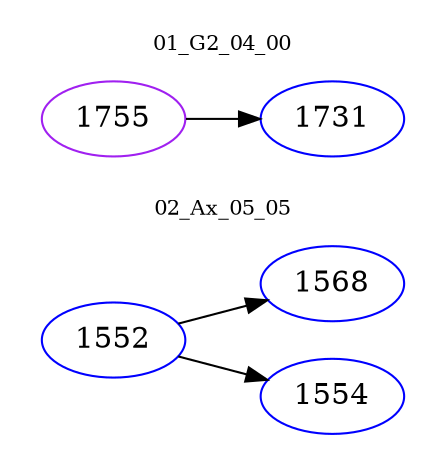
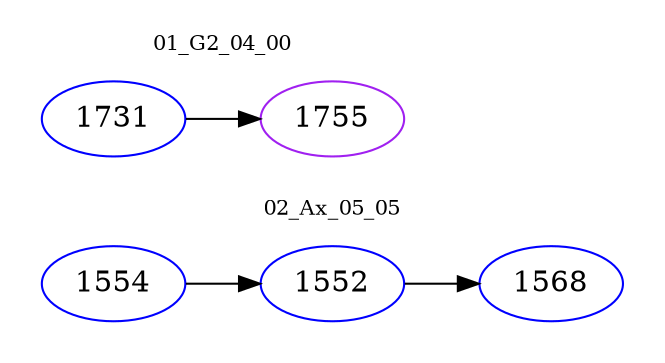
(212, 119) -> (212, 119)
(213, 365) -> (212, 284)
